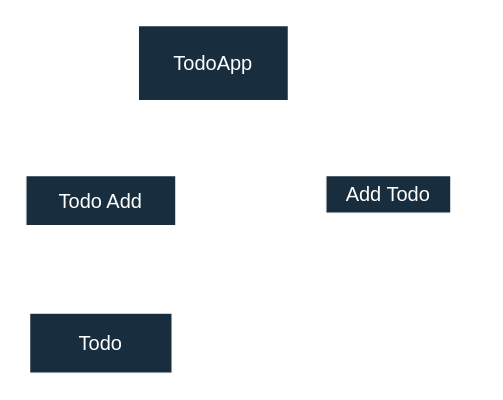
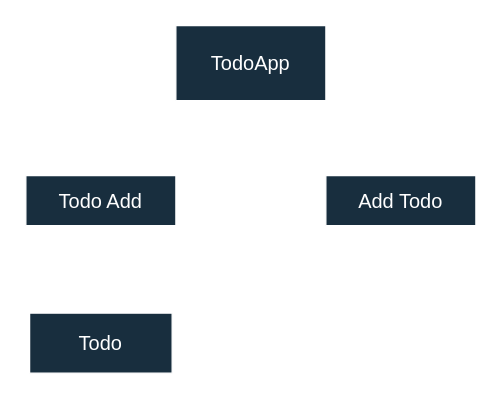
(213, 63) -> (251, 63)
(388, 194) -> (401, 201)
